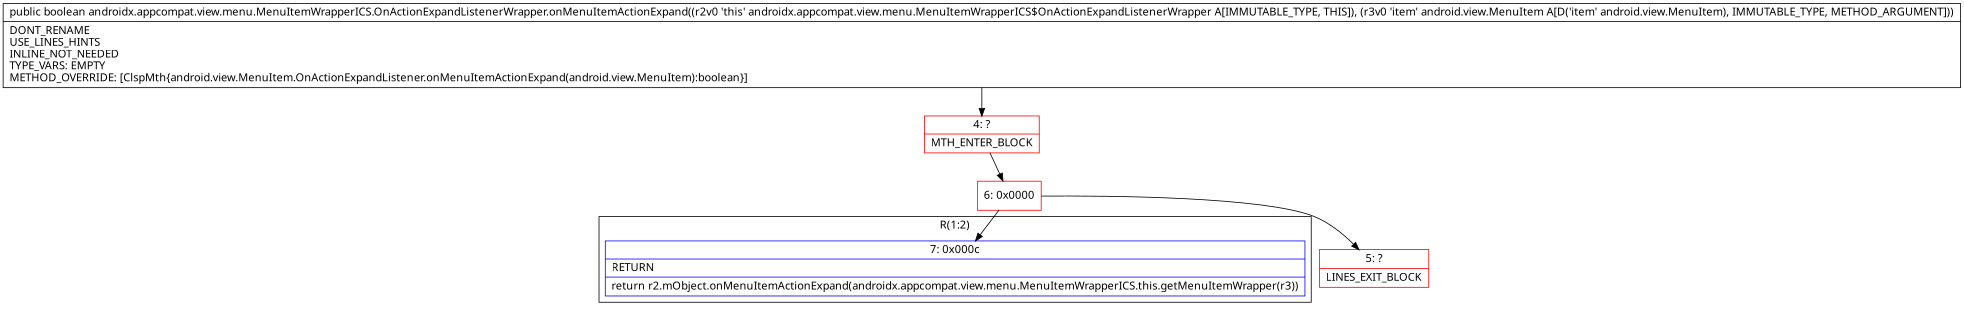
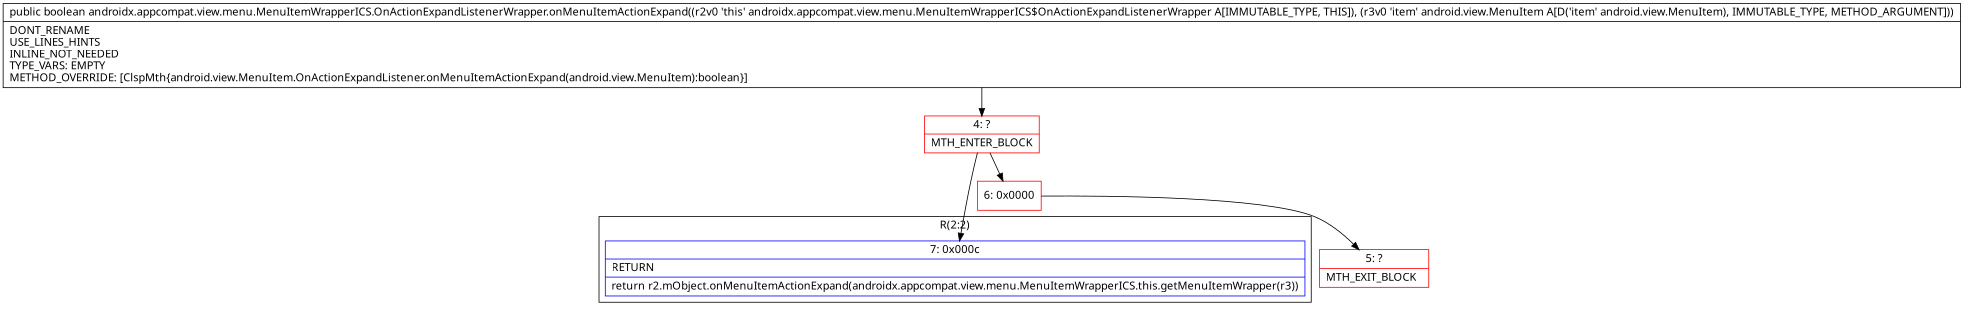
(990, 222) -> (968, 193)
(955, 226) -> (955, 226)
(1374, 277) -> (1371, 277)
